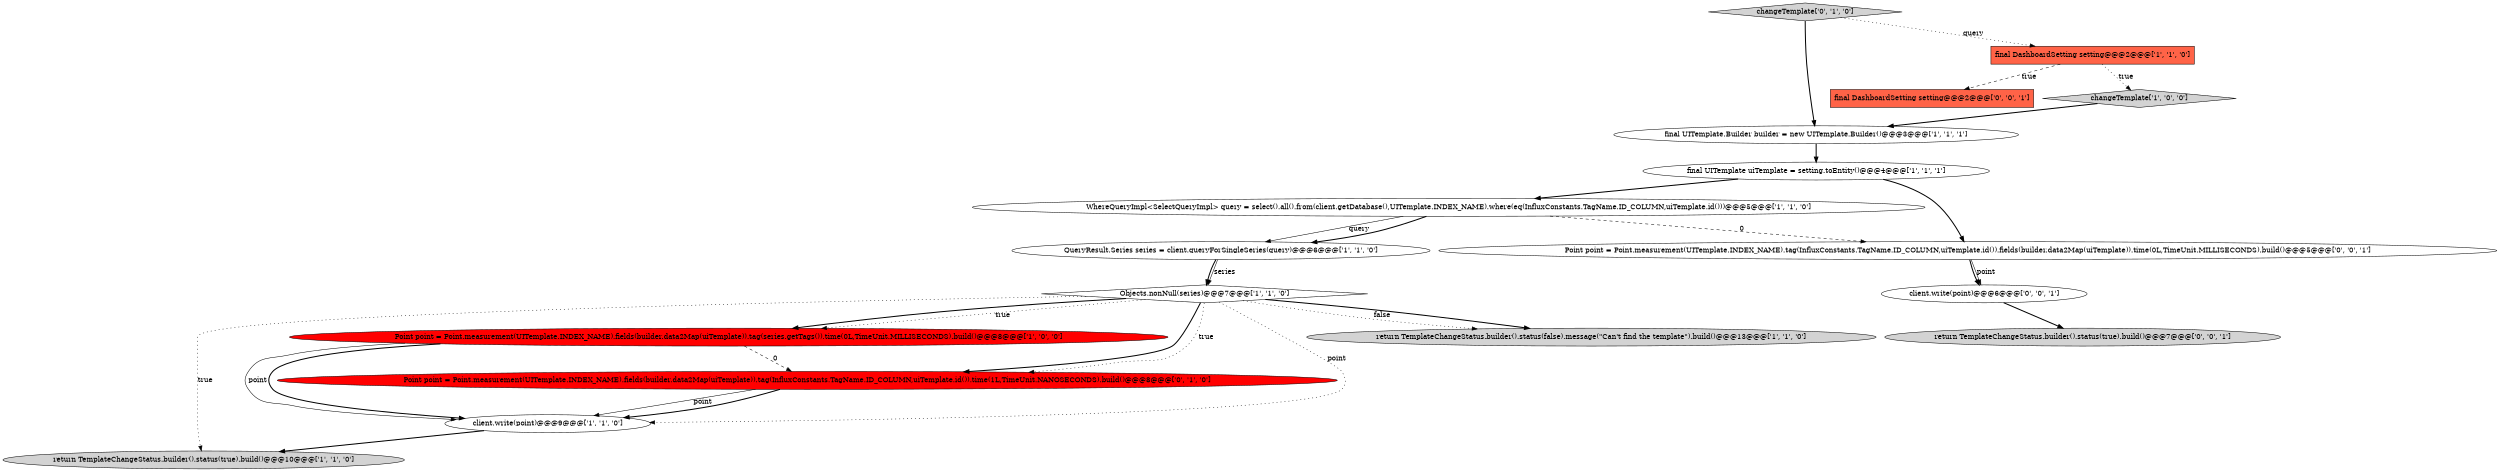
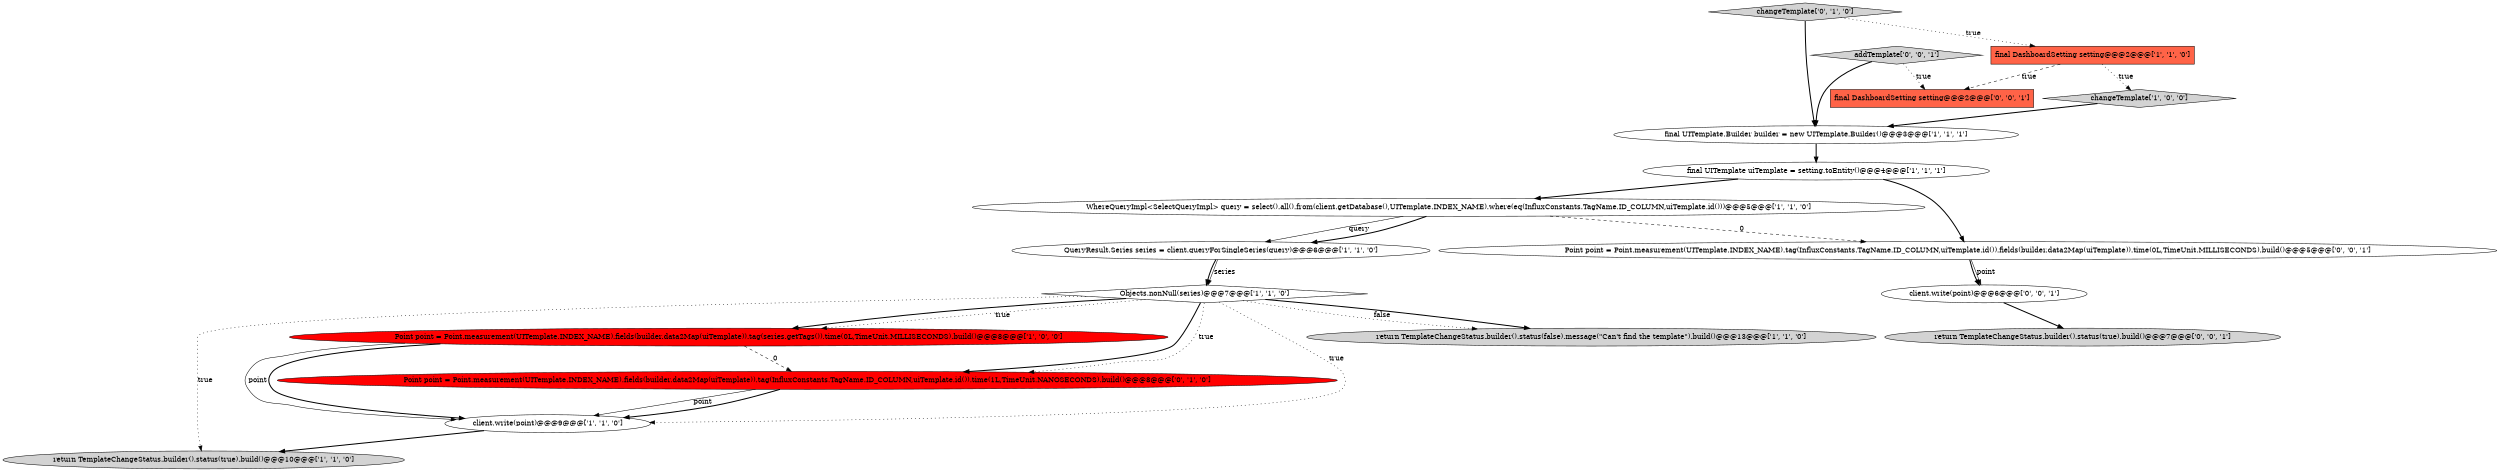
(1974, 34) -> (1974, 34)
none -> (1897, 55)
(1337, 359) -> (1337, 359)
